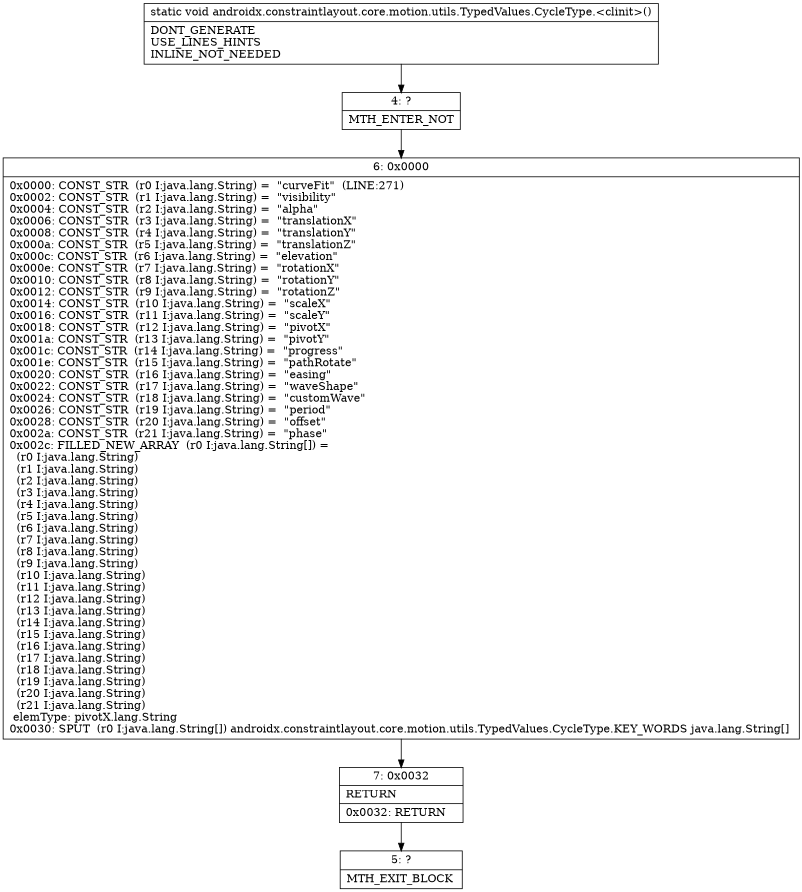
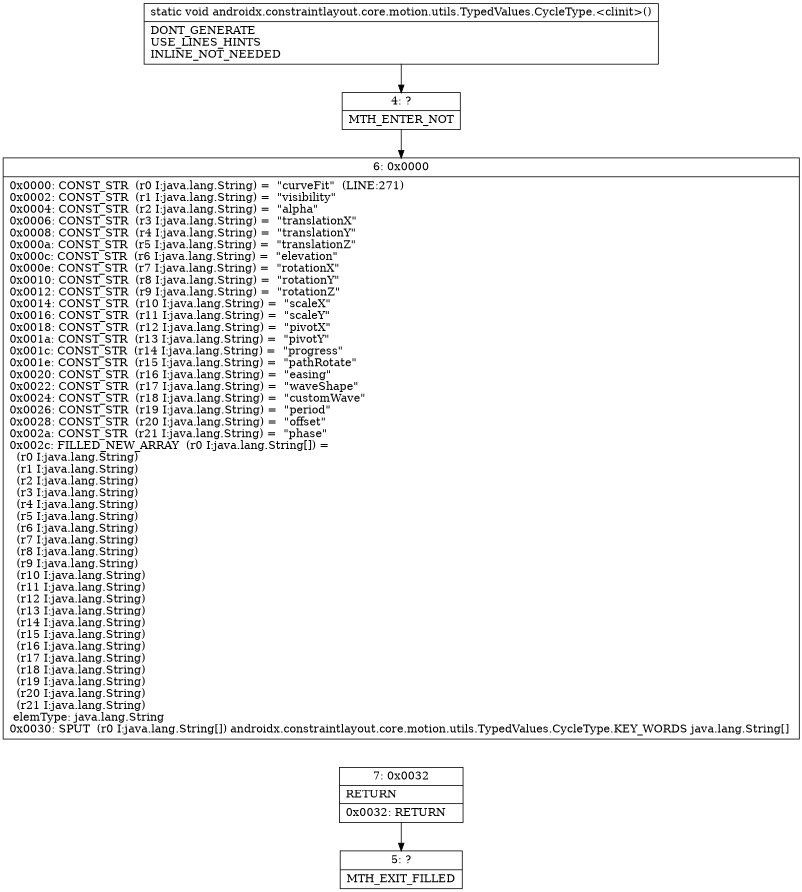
(95, 717) -> (89, 717)
(401, 749) -> none
(400, 879) -> (401, 879)
